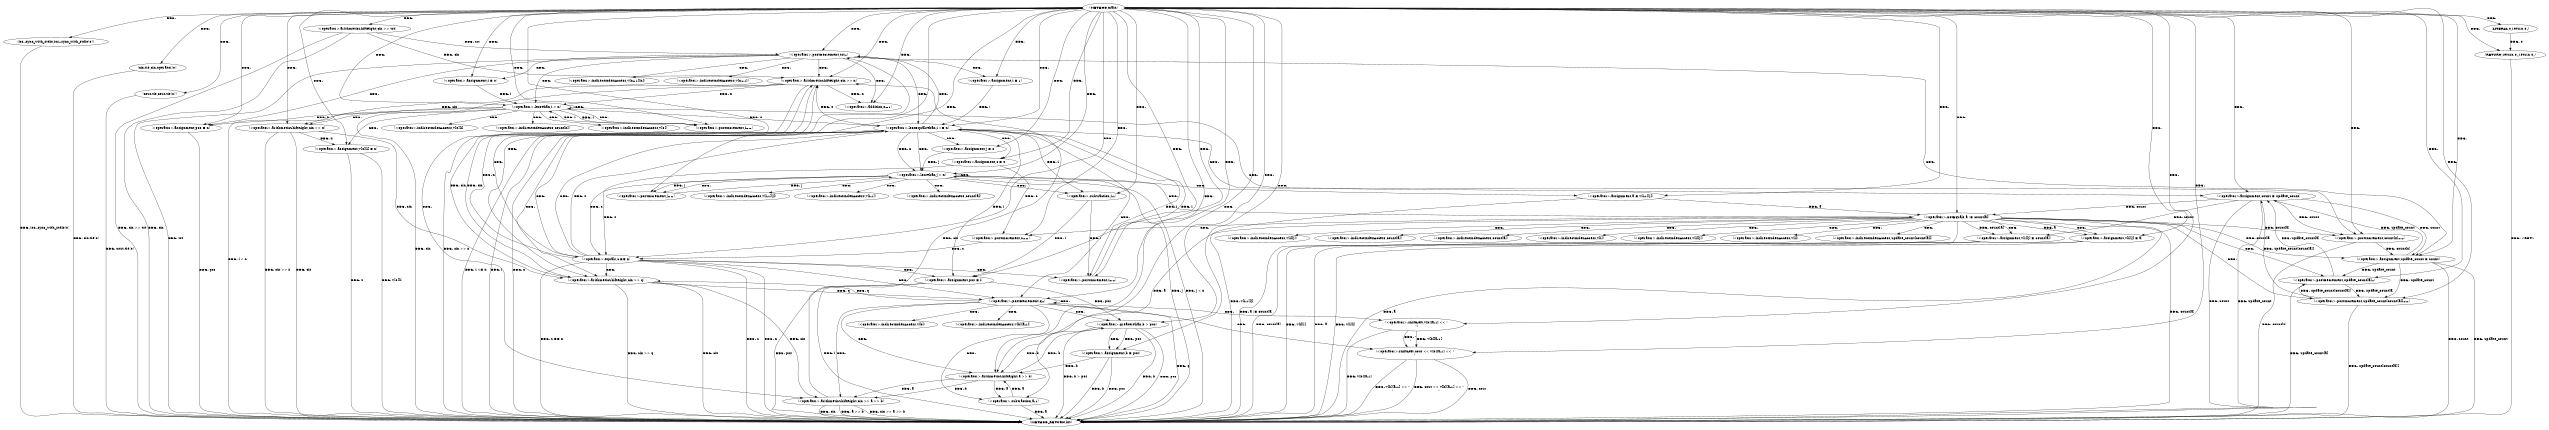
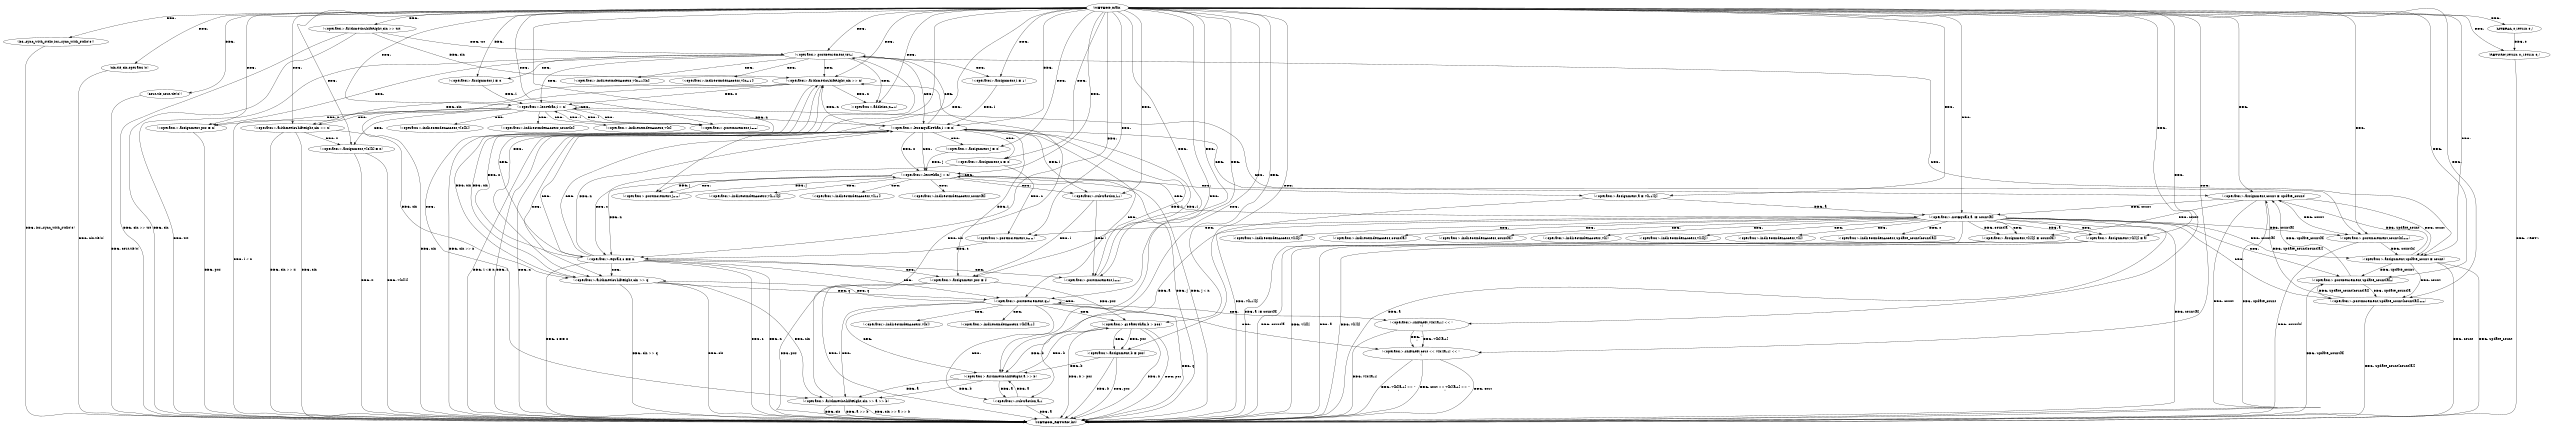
(1930, 228) -> (1935, 228)
(2417, 280) -> (2431, 280)
